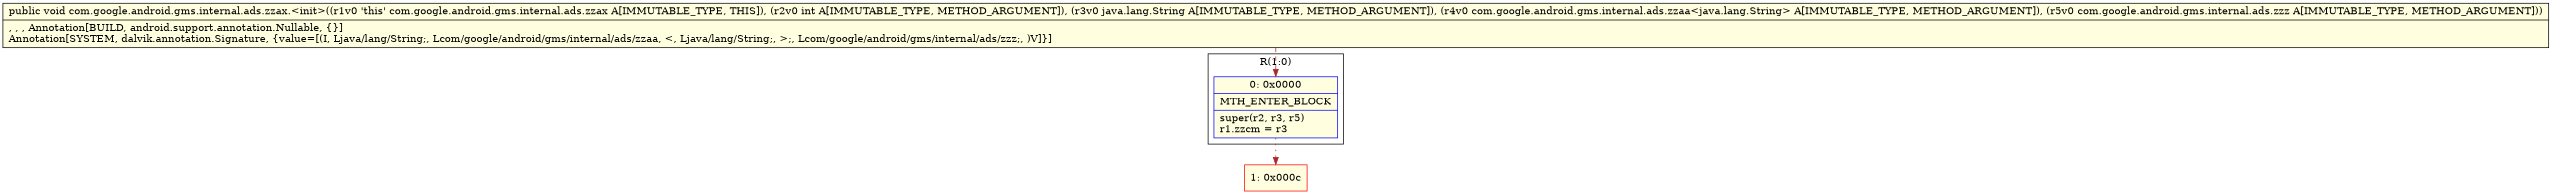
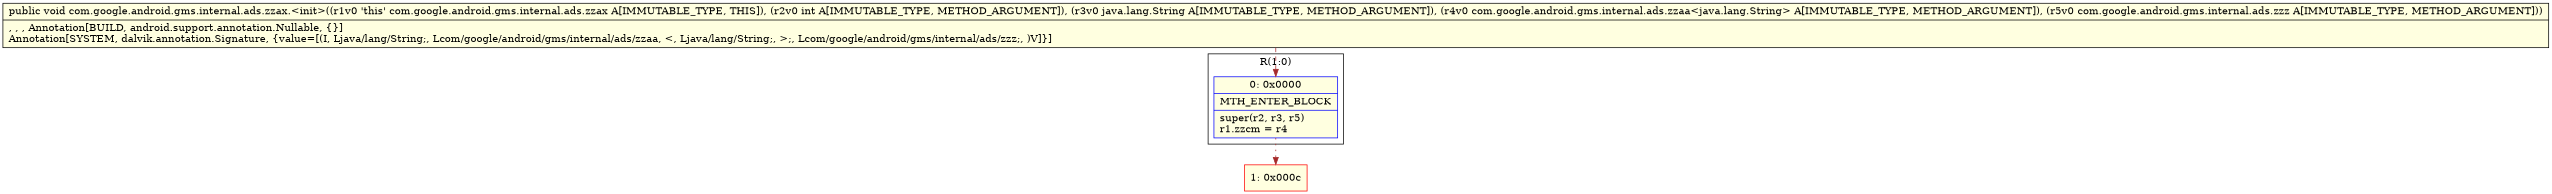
(1254, 129) -> (1254, 129)
